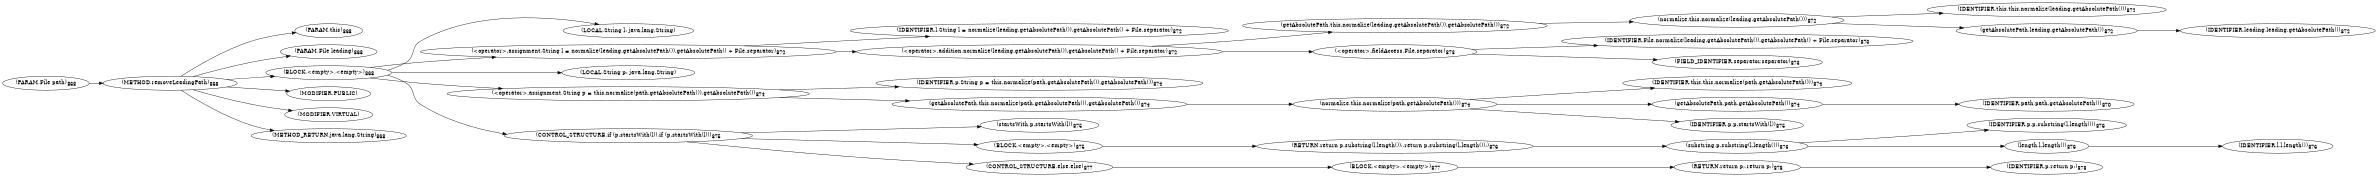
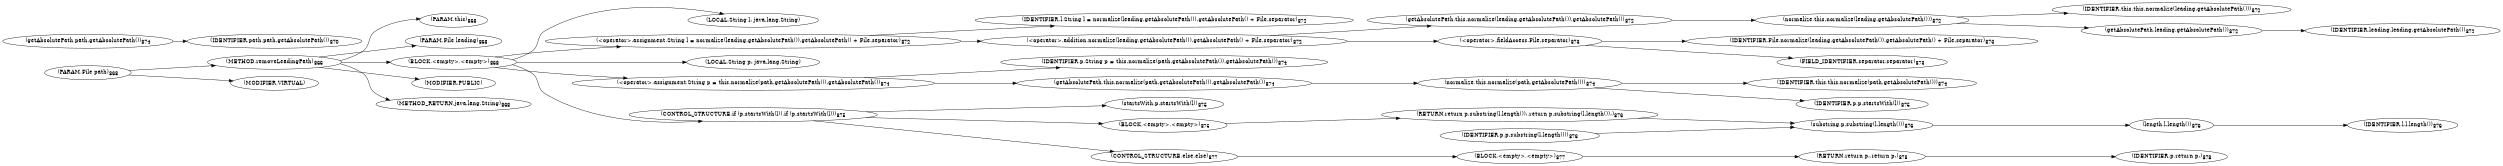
(214, 83) -> (318, 62)
(240, 102) -> (179, 78)
(1572, 104) -> none
(1892, 137) -> (1693, 130)
